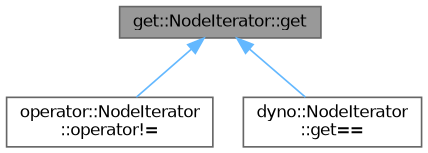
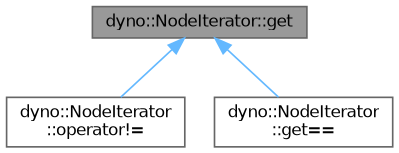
(220, 22) -> (200, 22)
(110, 122) -> (96, 122)
